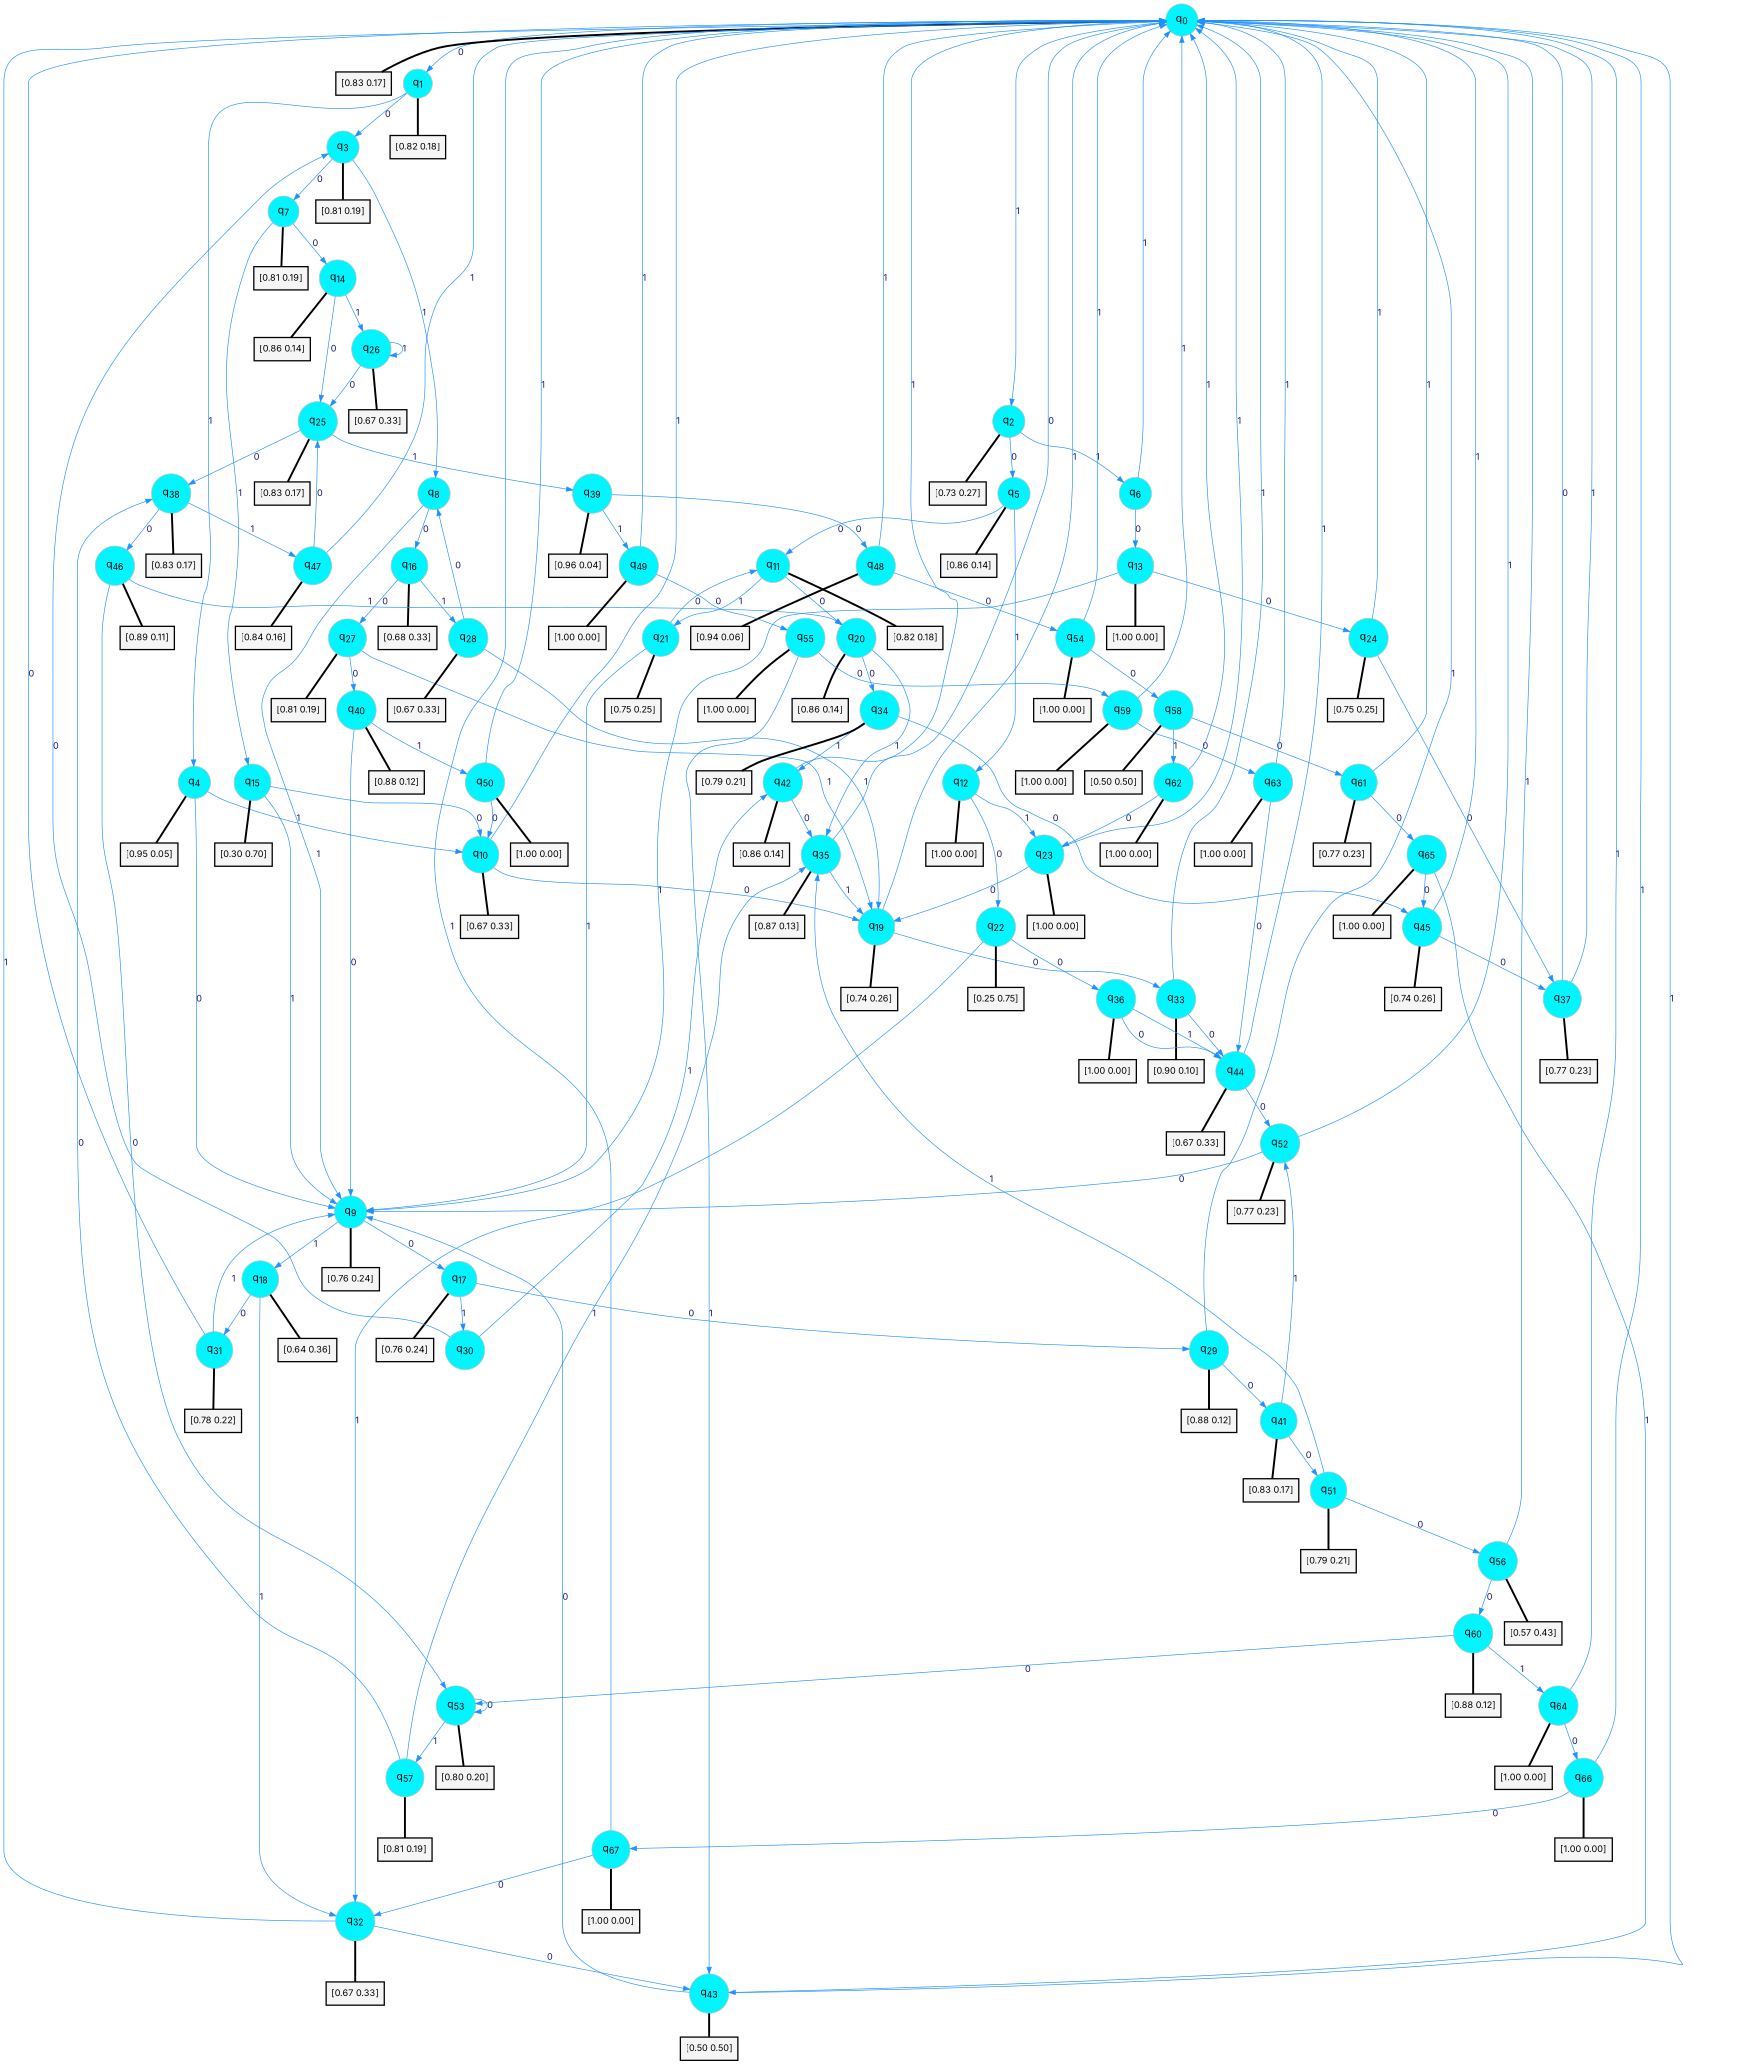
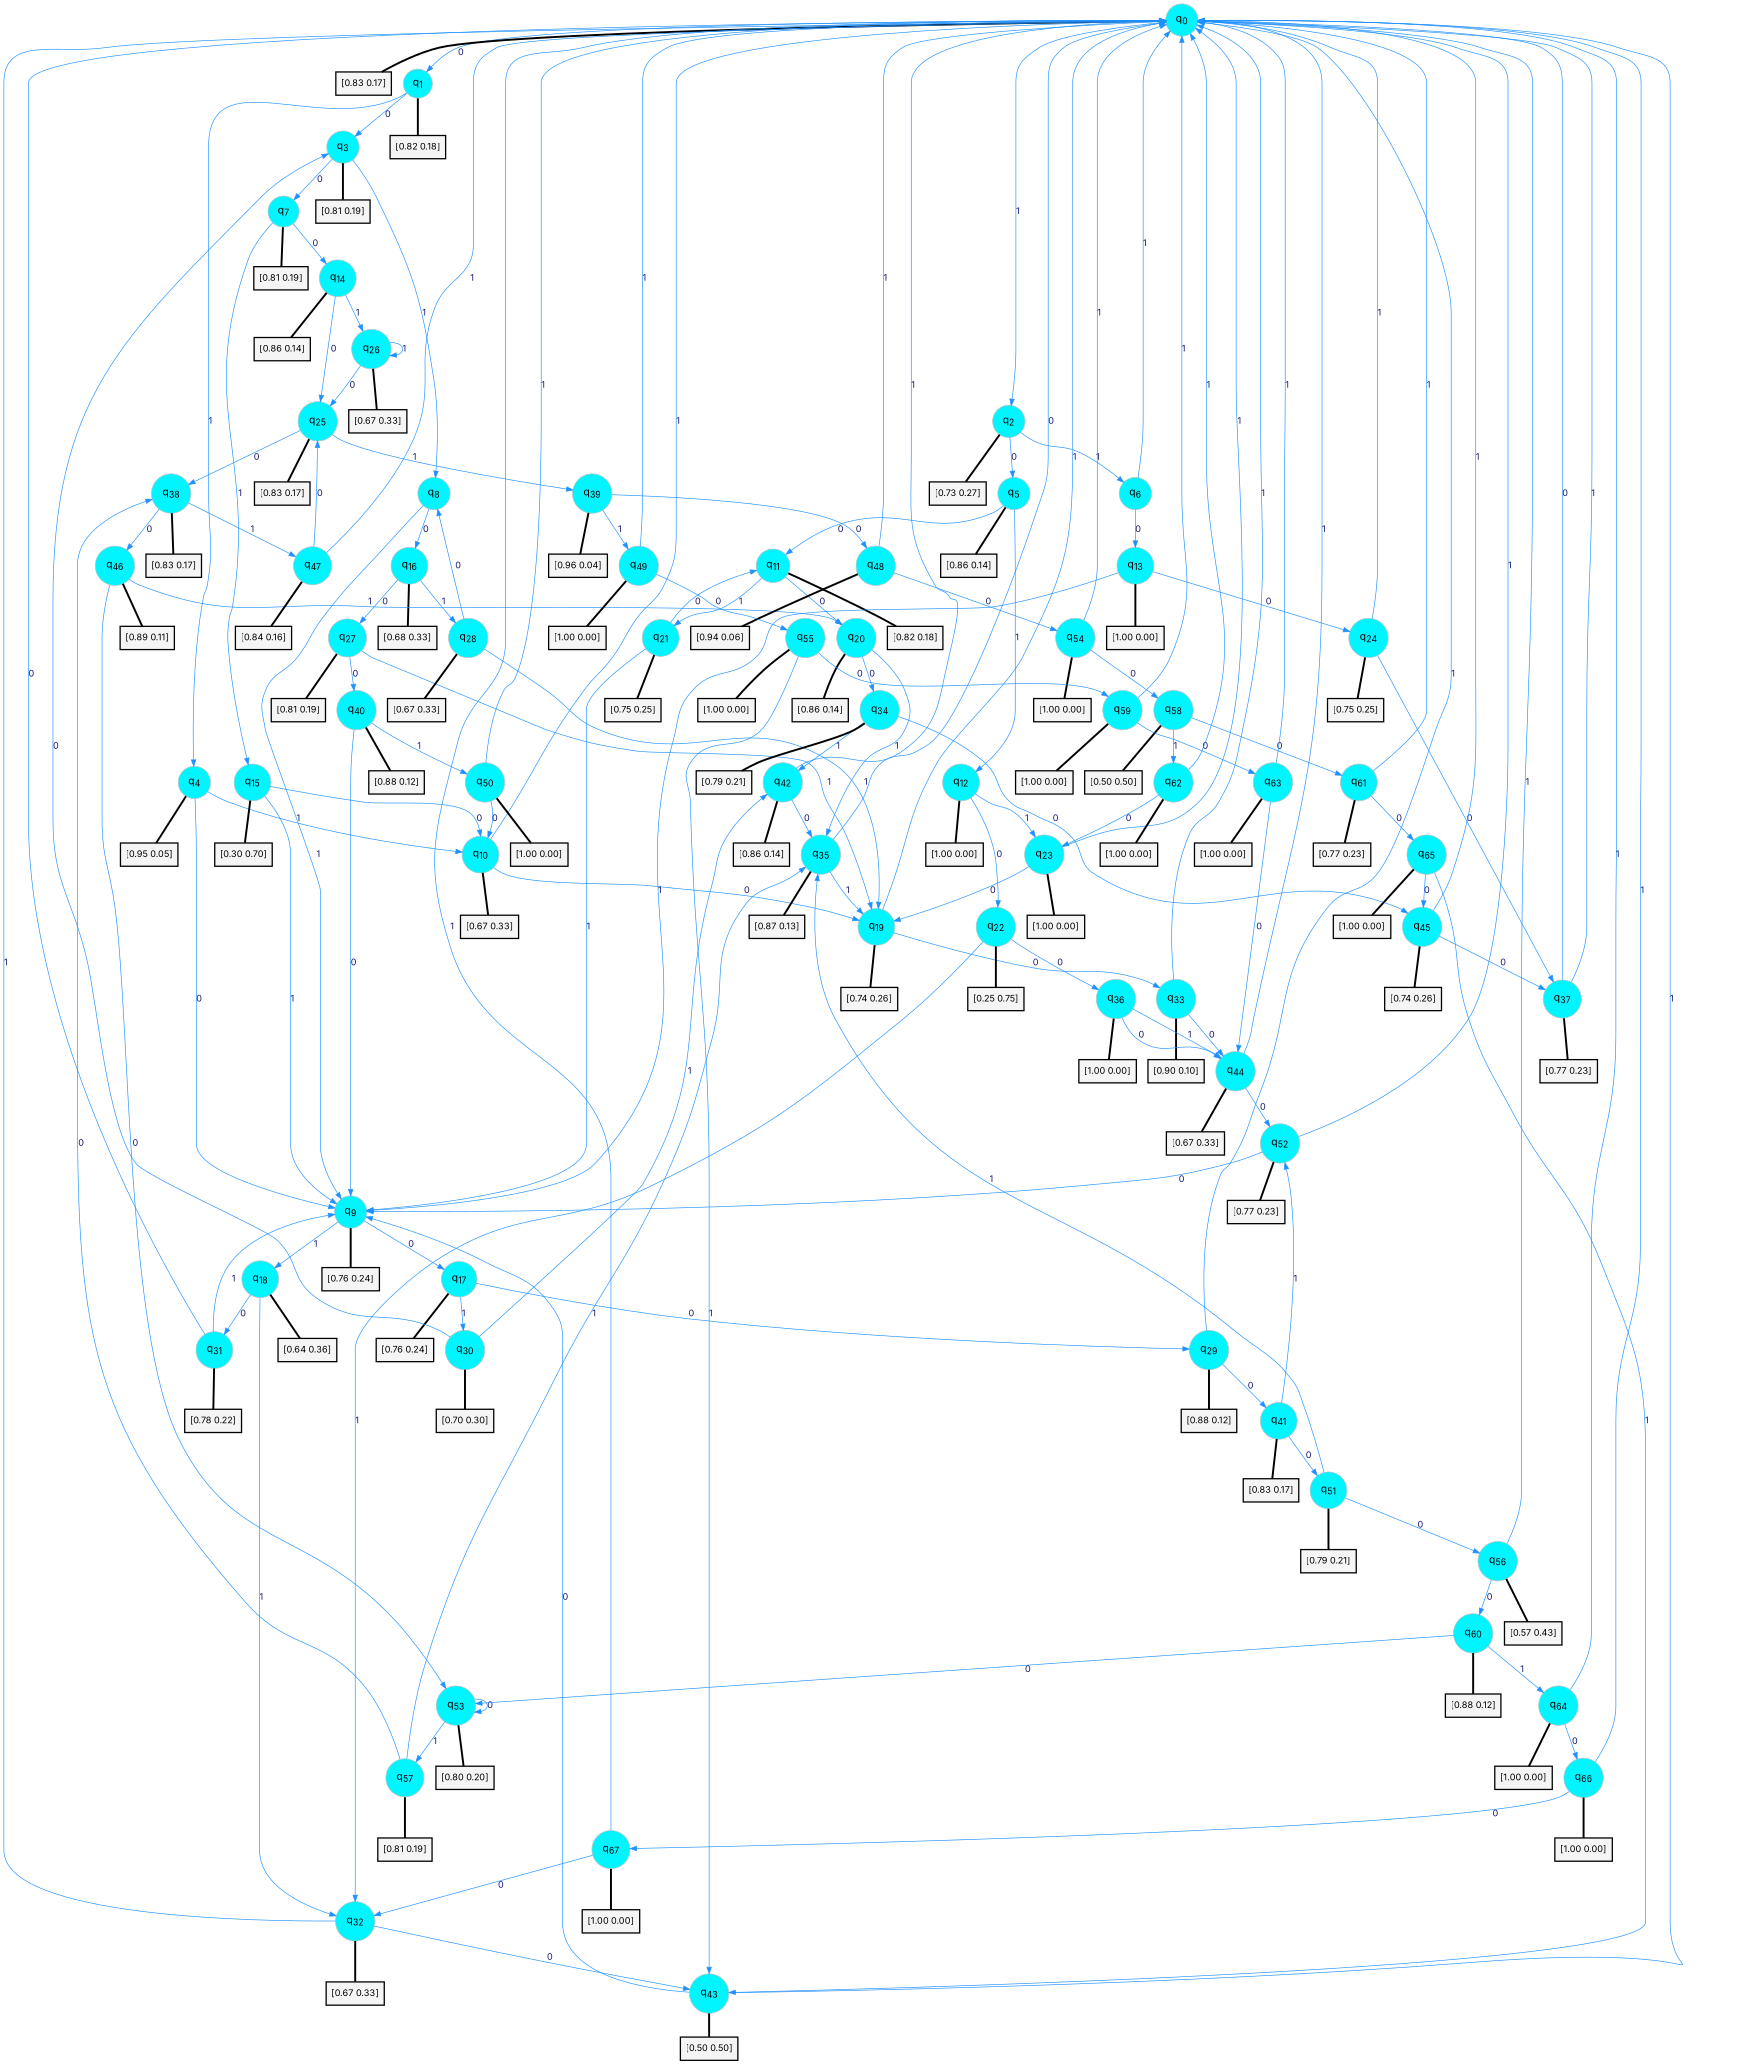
none -> (465, 1421)
